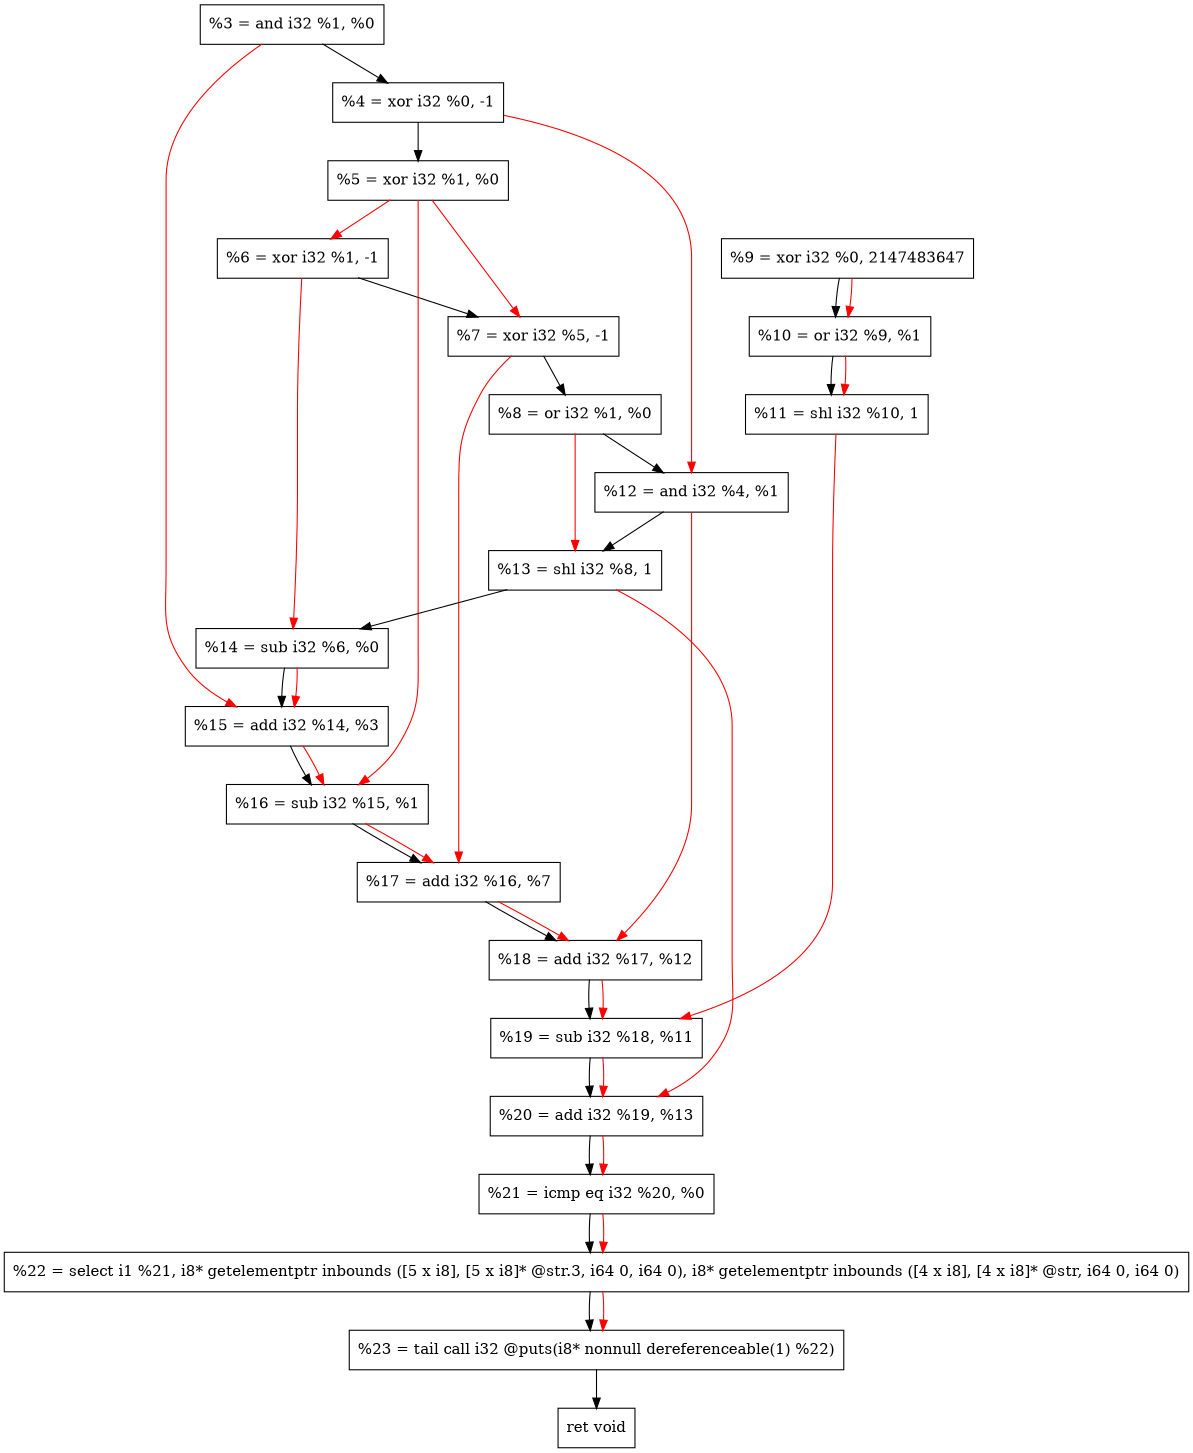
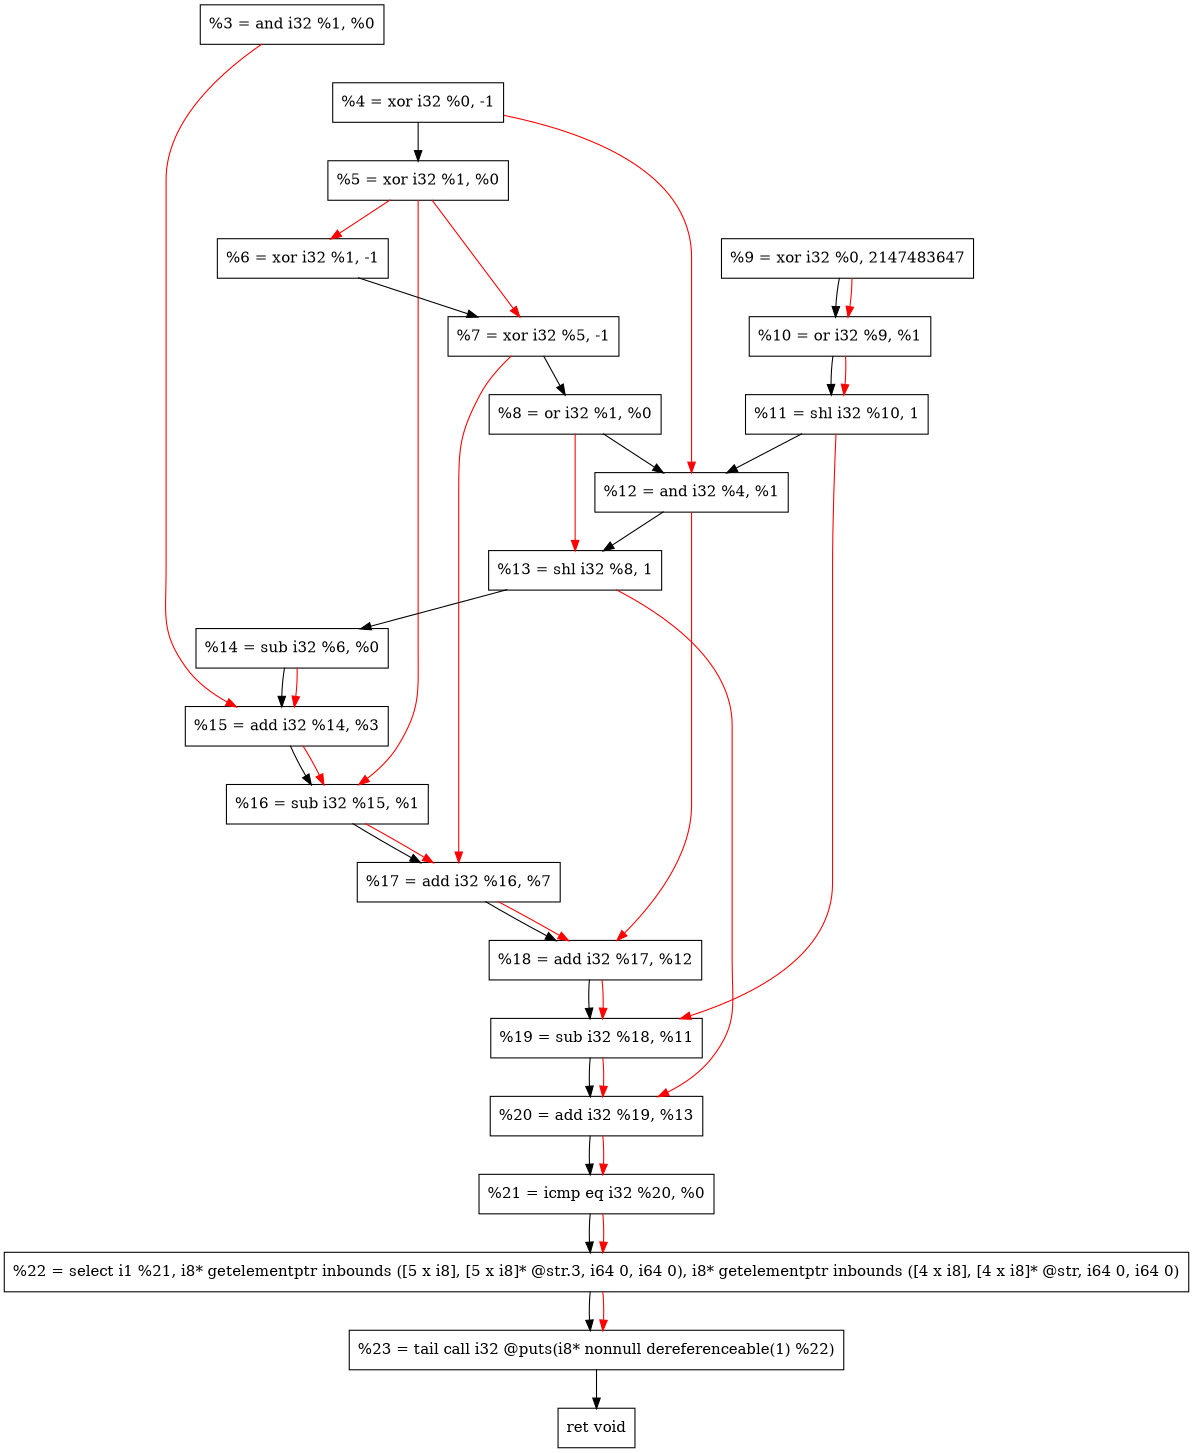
(350, 61) -> none
(297, 448) -> none
none -> (769, 451)
